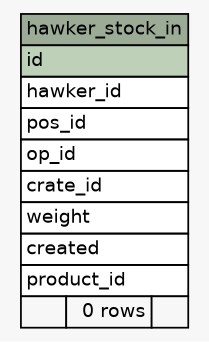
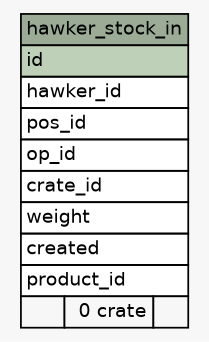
(114, 311) -> (113, 311)
